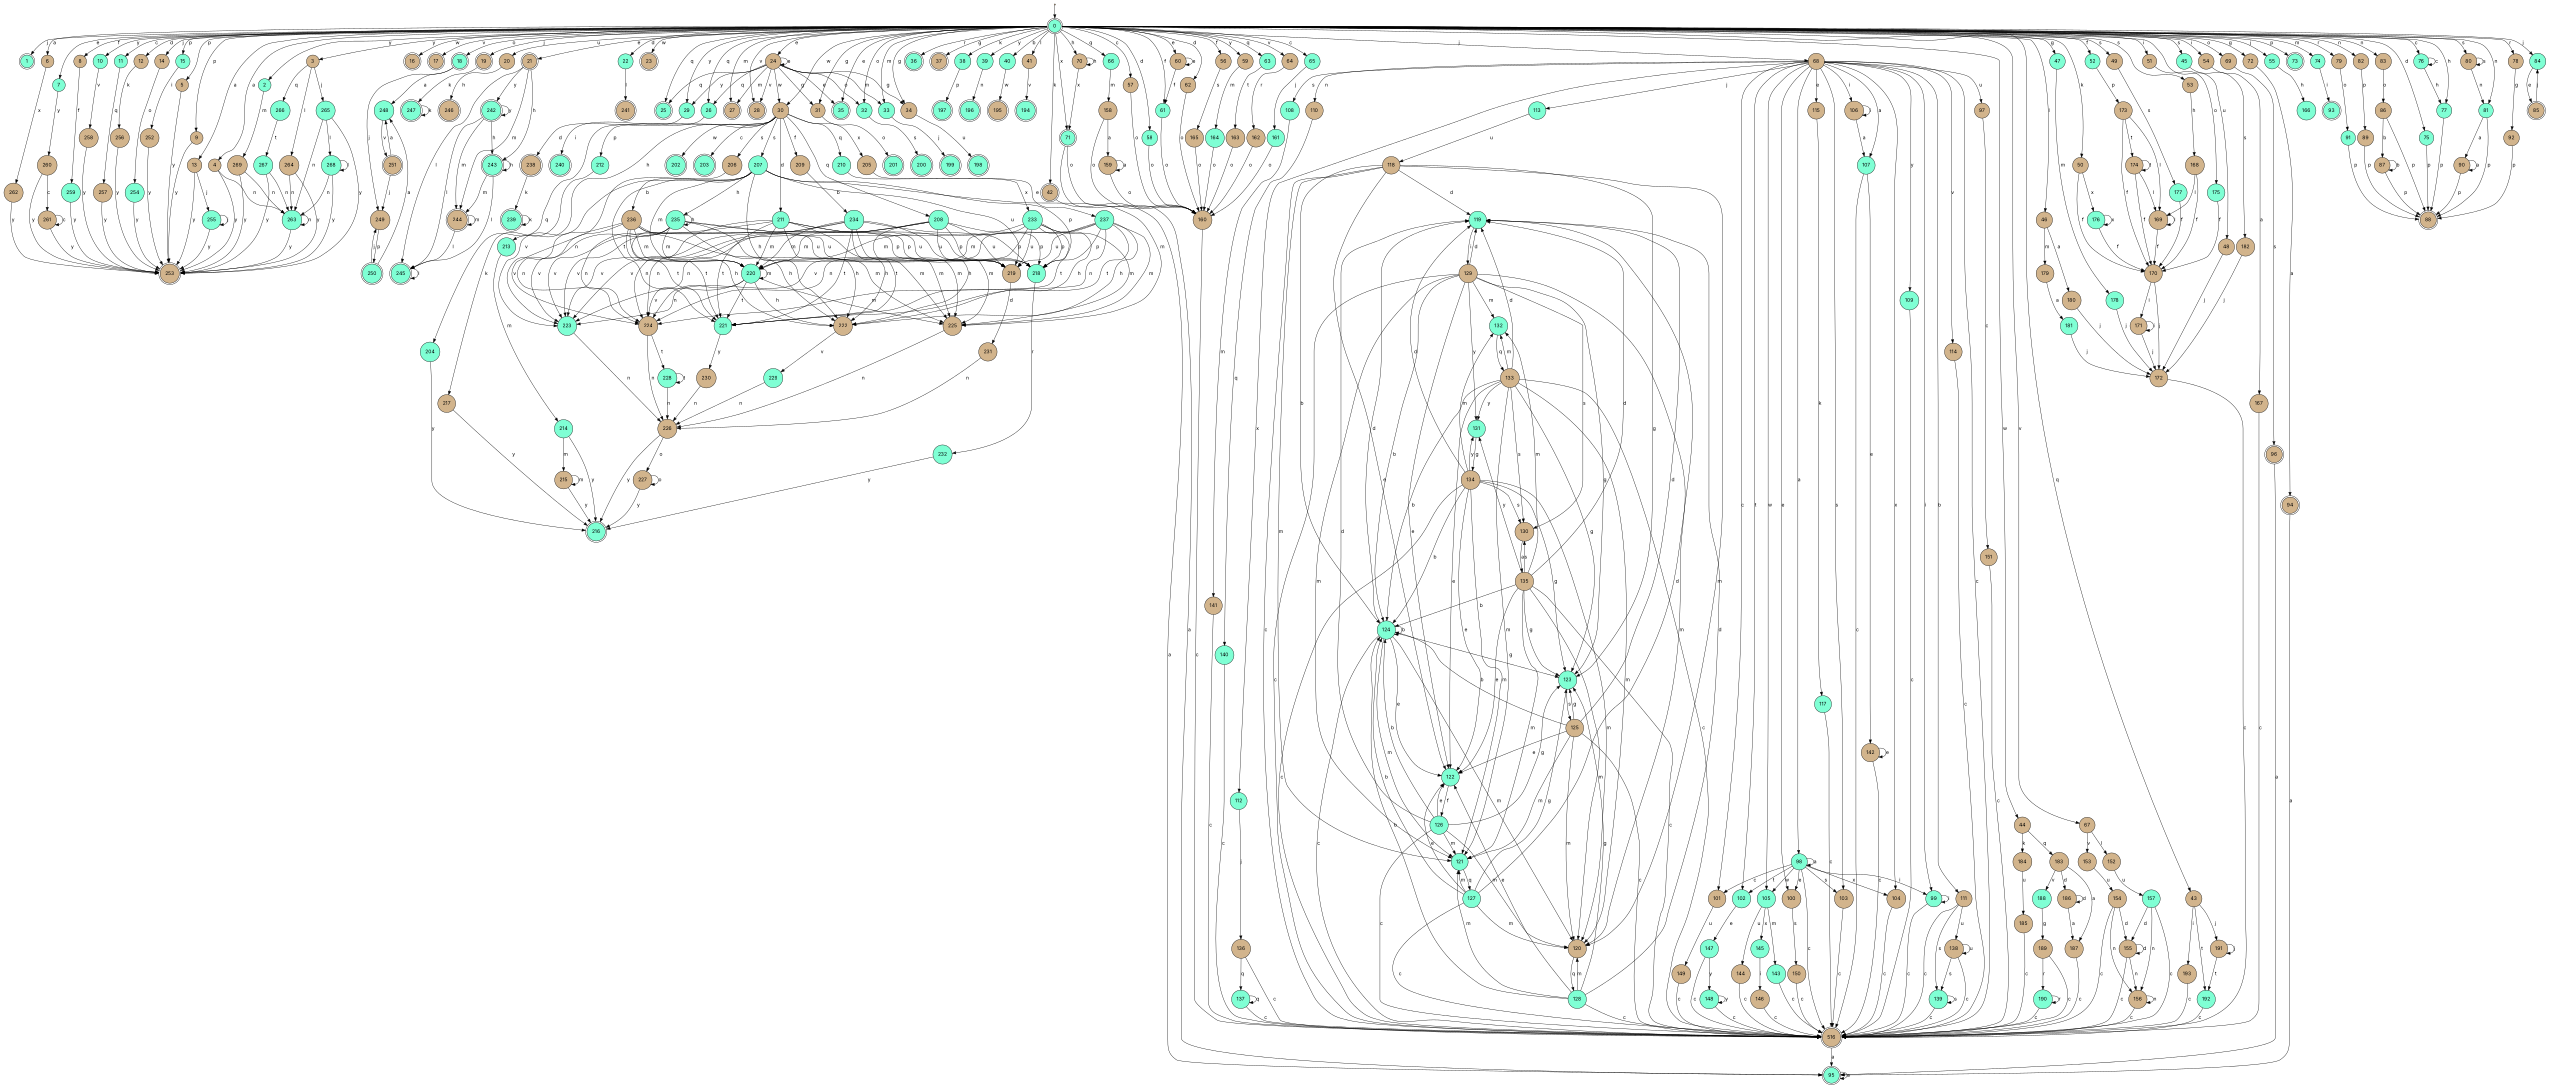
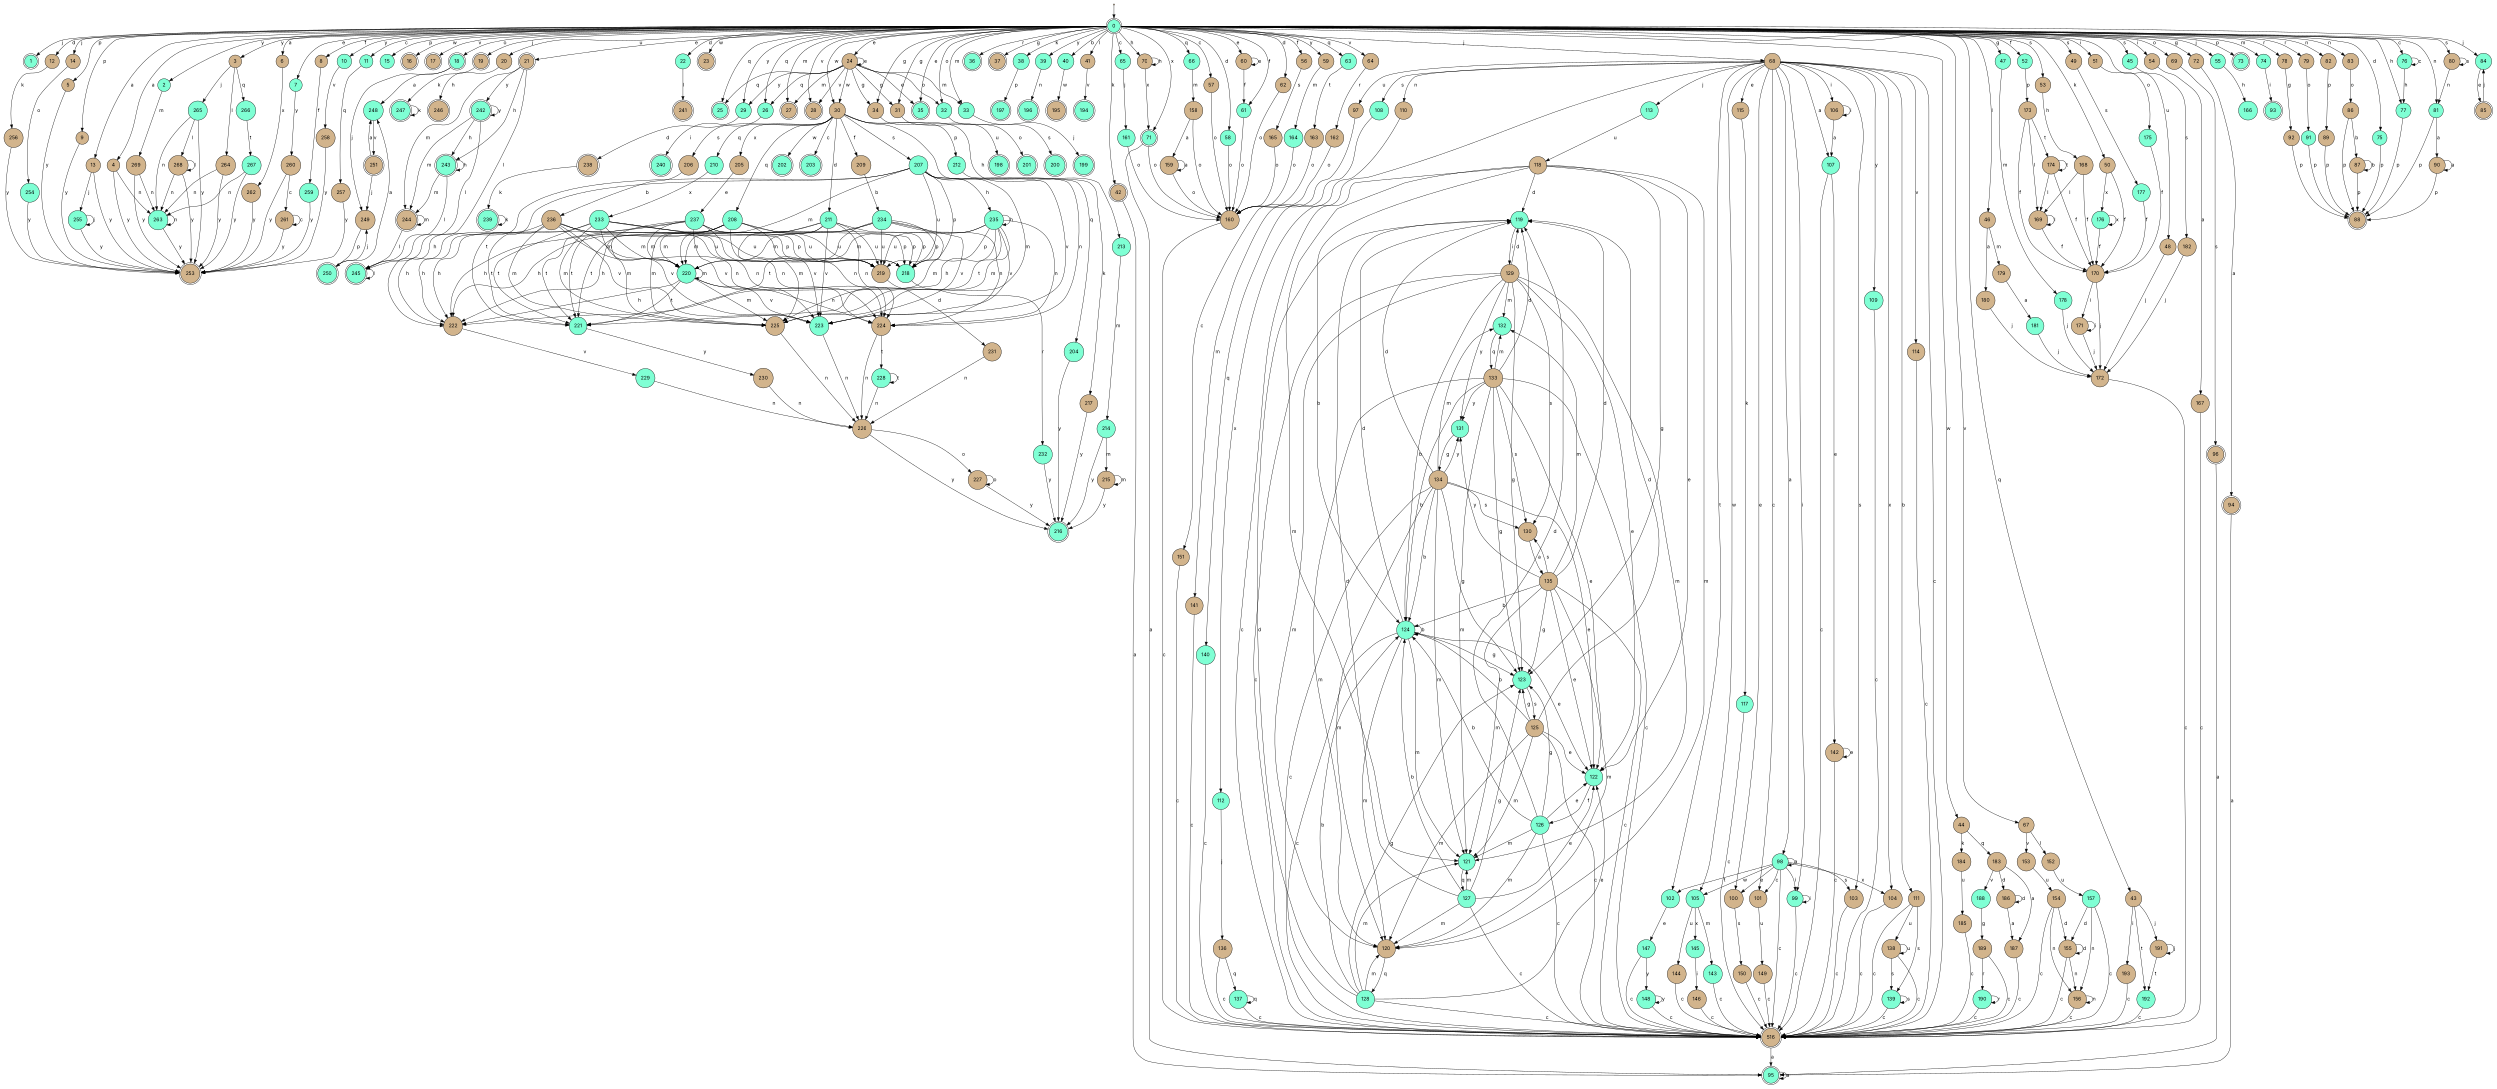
(150, 138) -> none
(331, 165) -> (178, 165)
